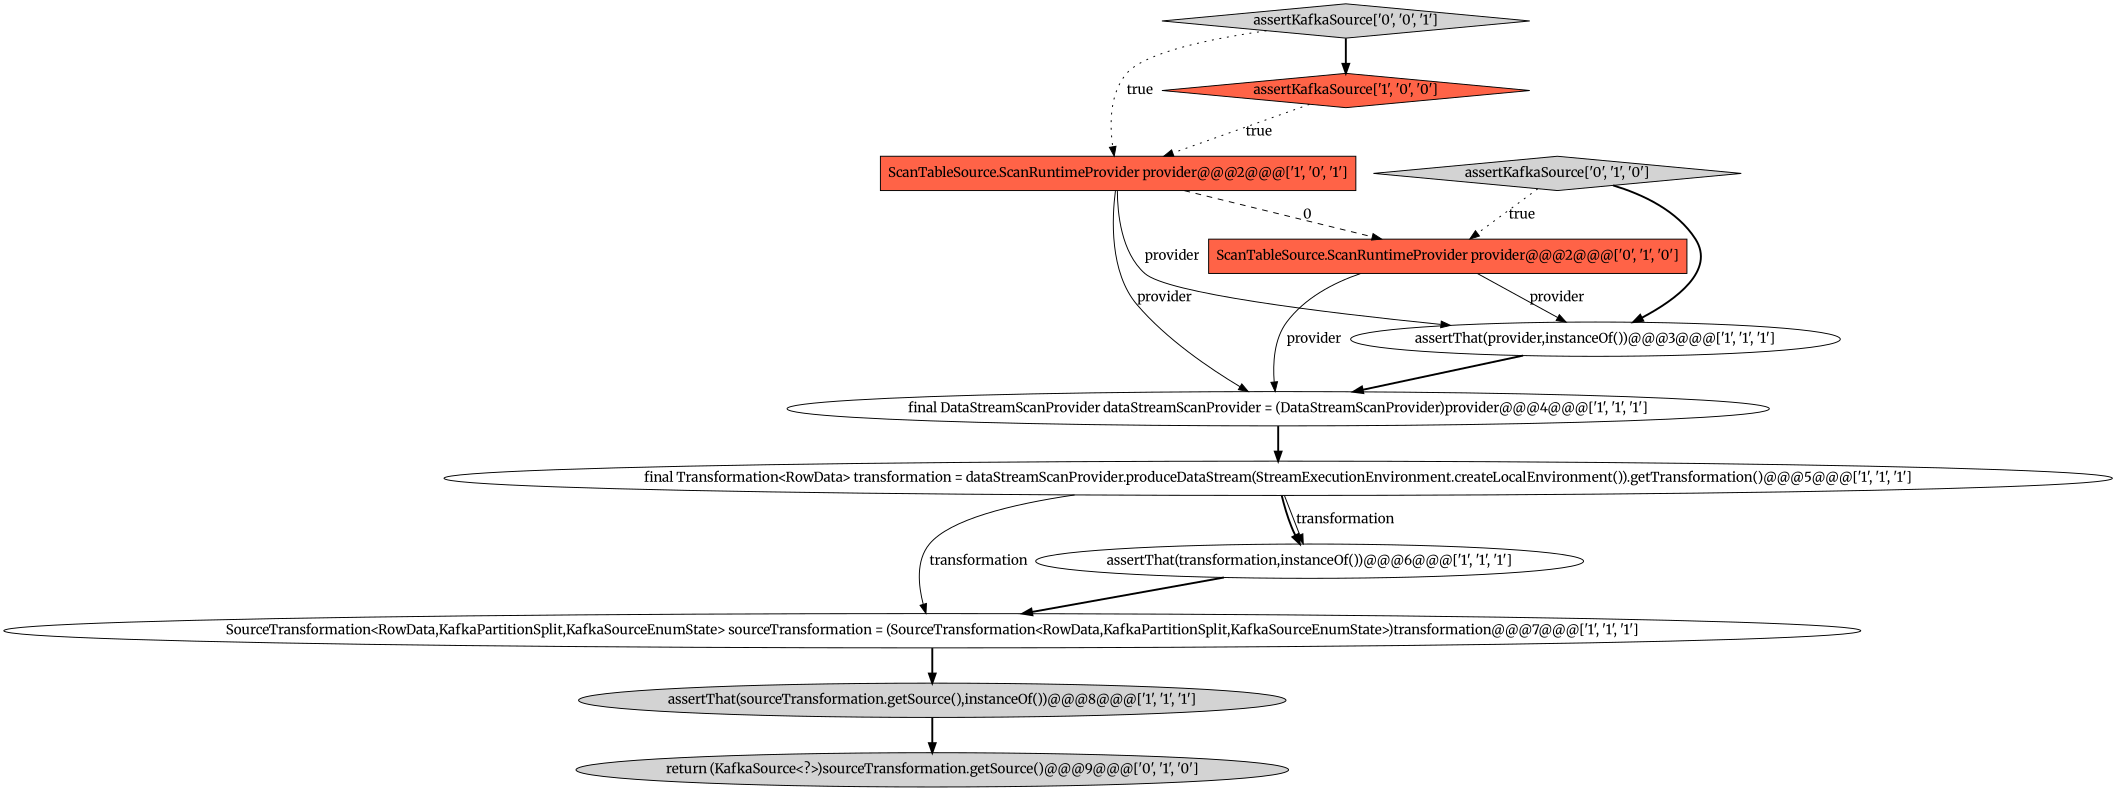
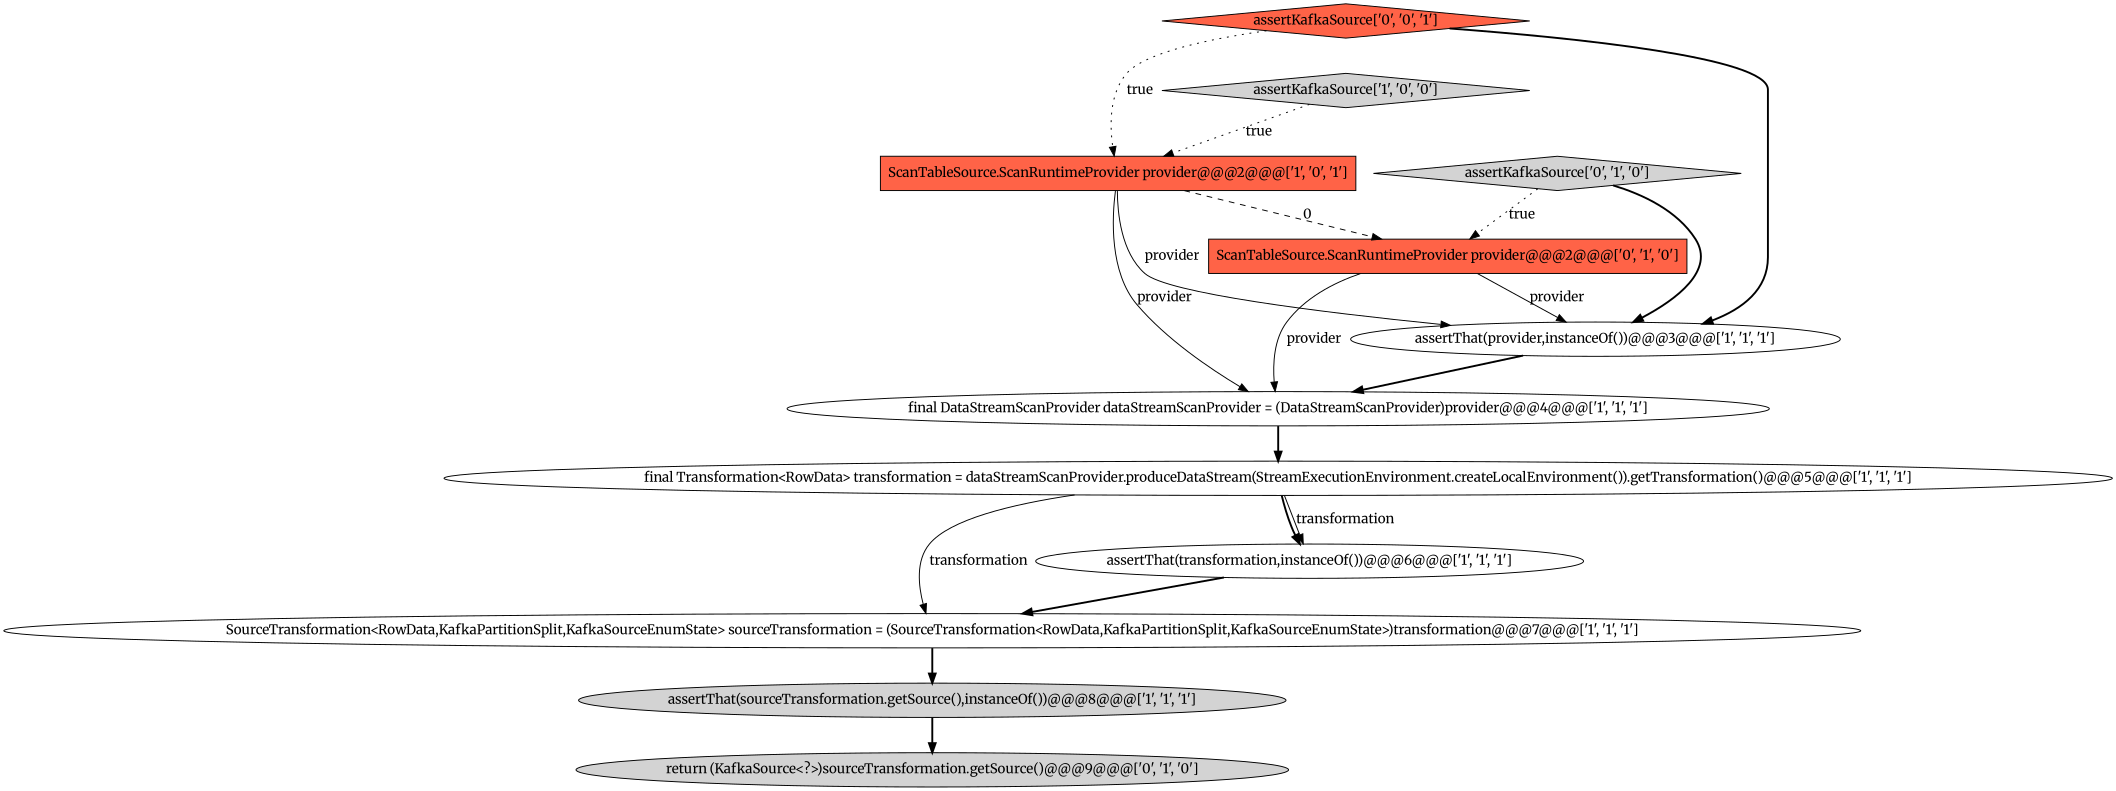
(1346, 21) -> (1346, 21)
(1346, 51) -> (1740, 69)
(1346, 91) -> (1346, 91)
